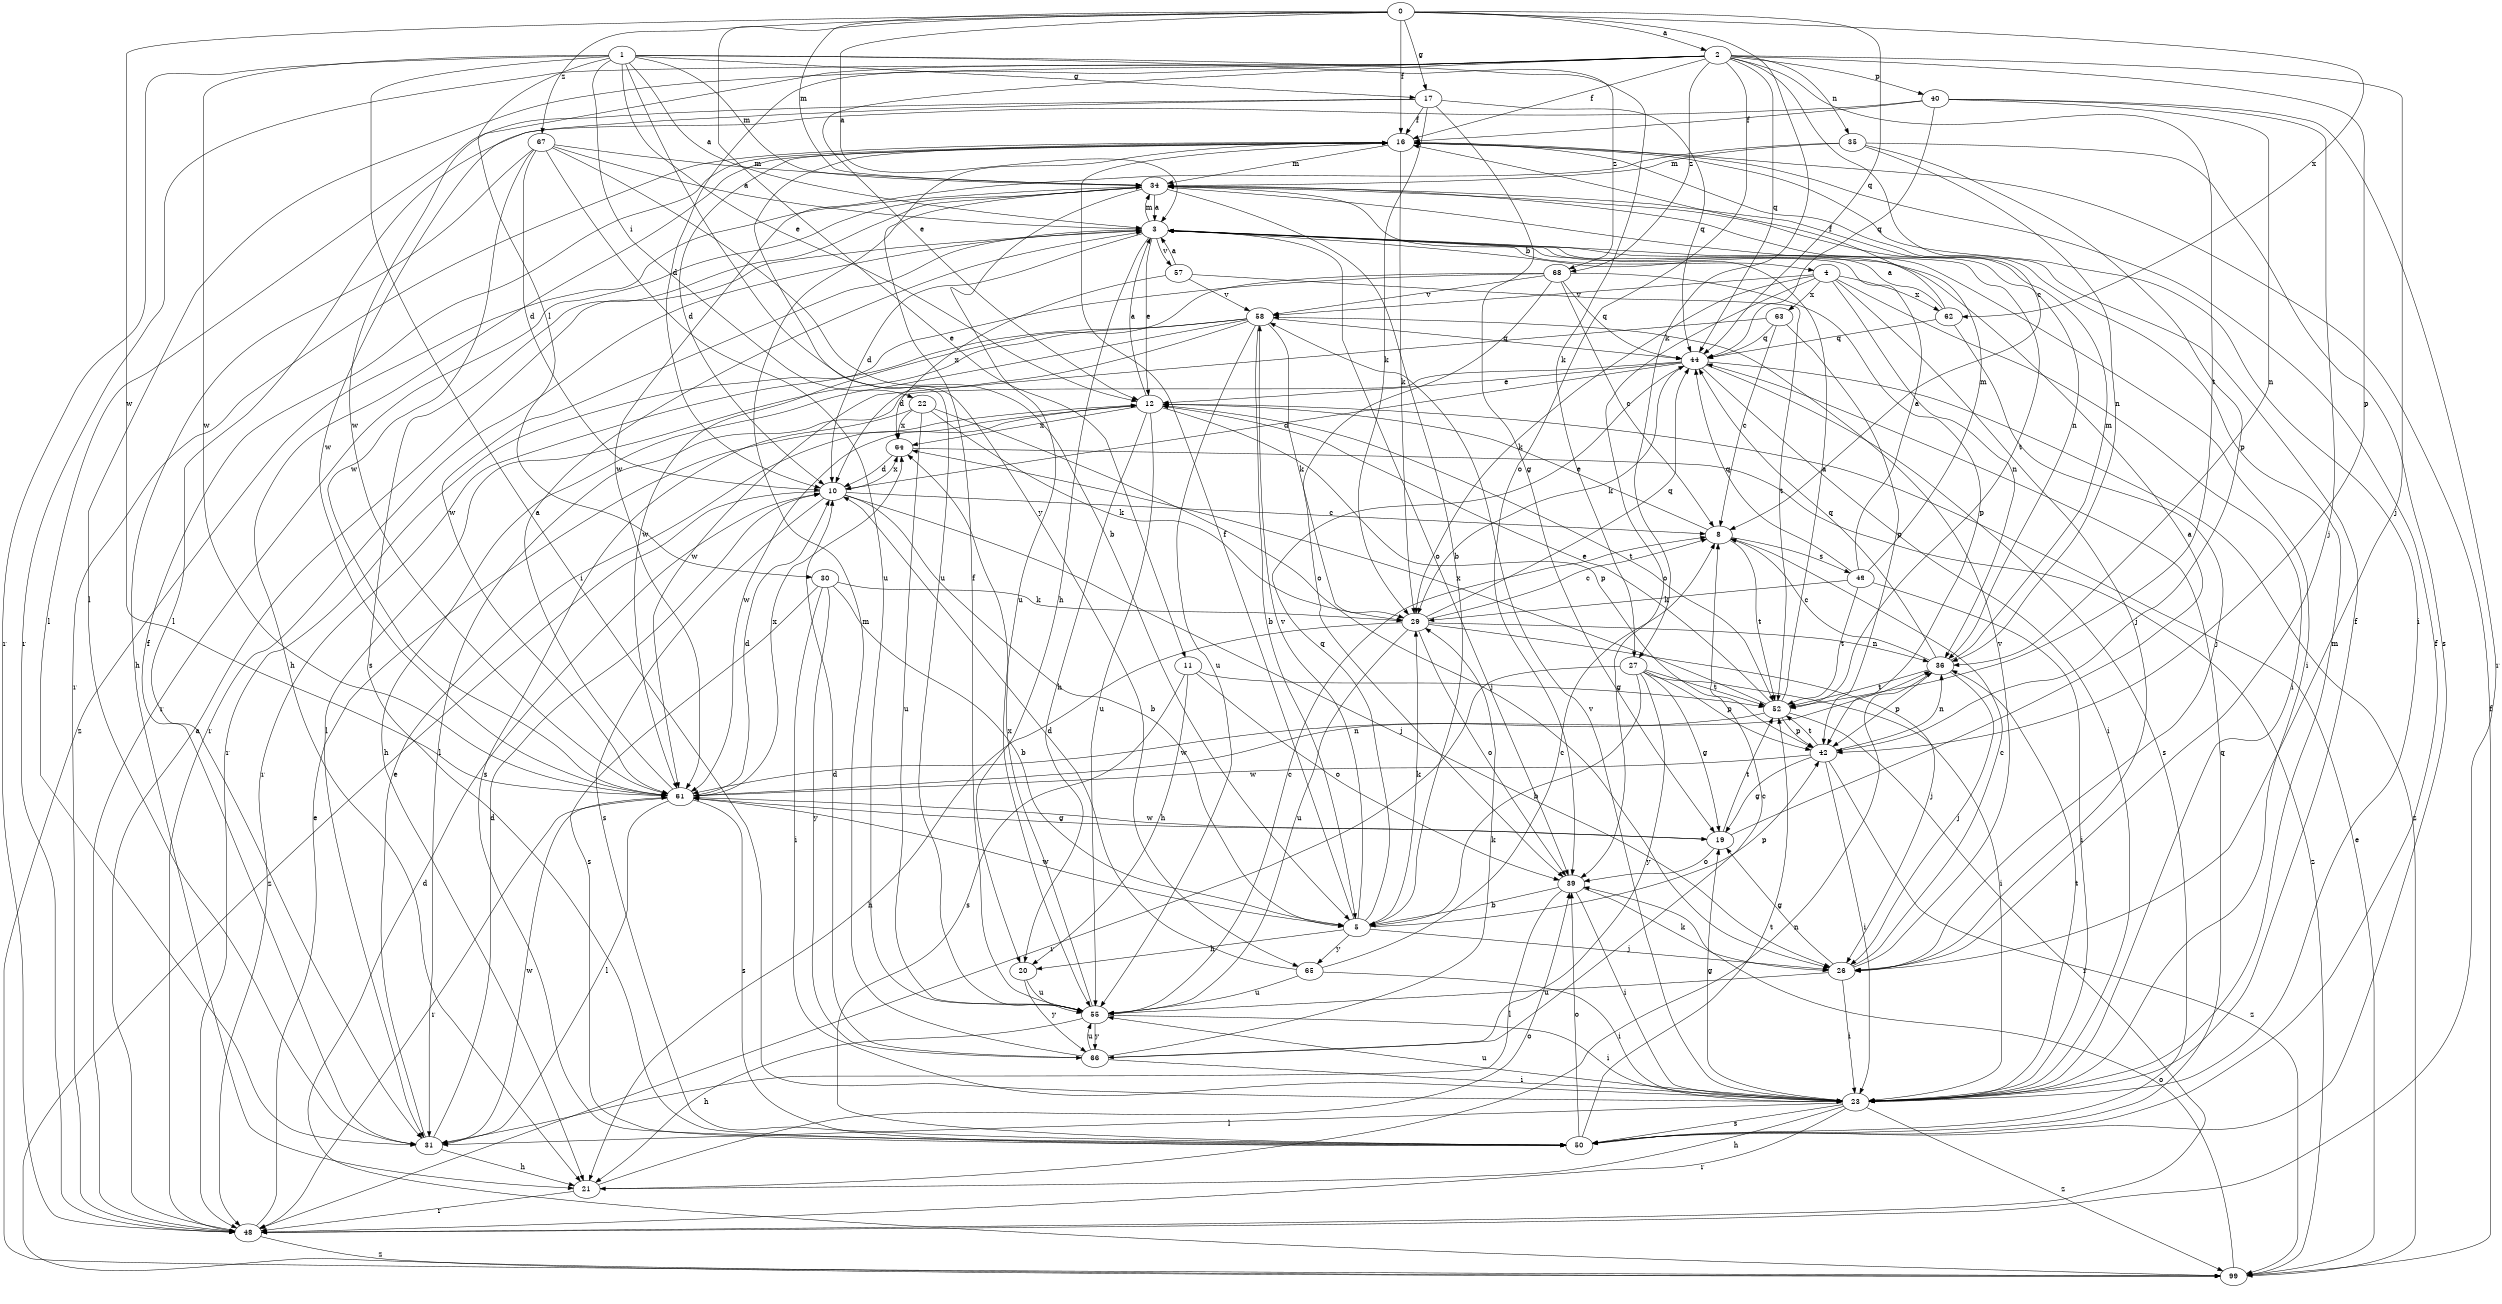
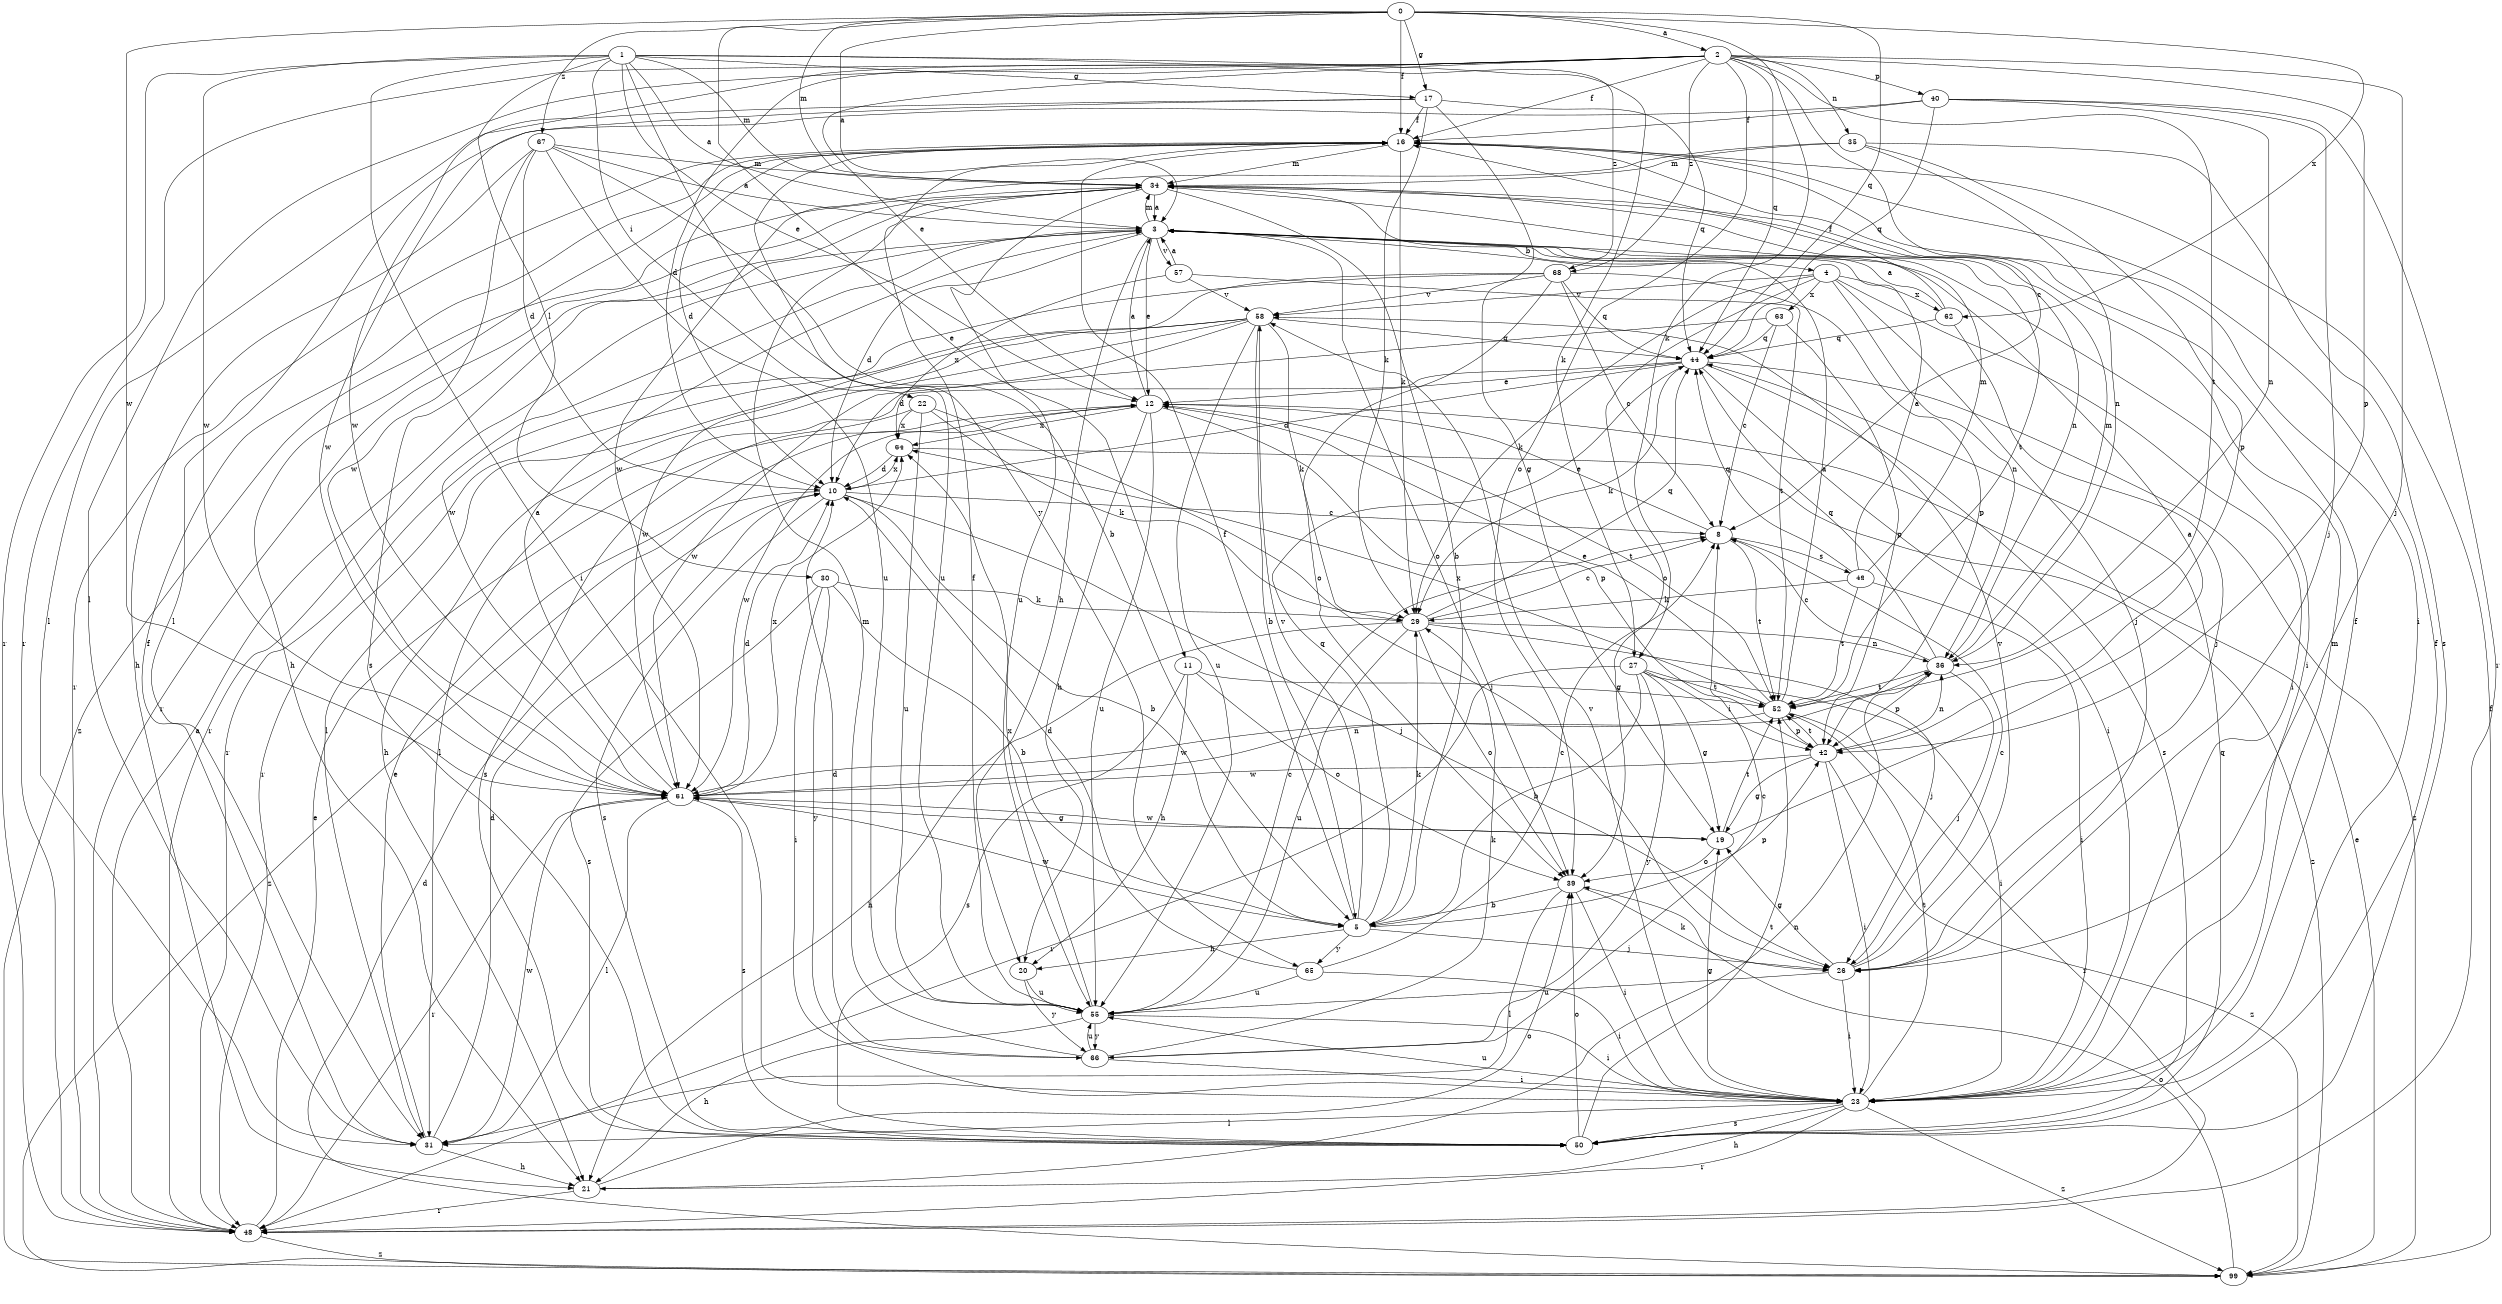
(1730, 709) -> (1730, 709)
(2066, 951) -> (1920, 888)
